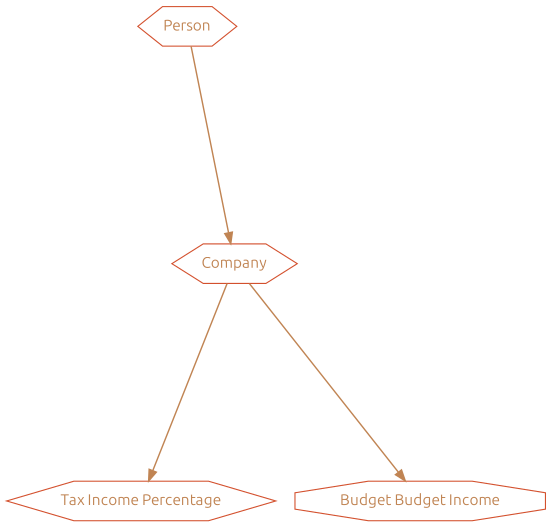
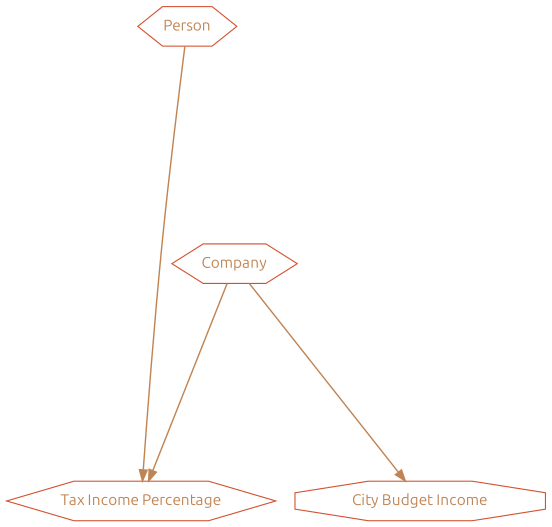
(210, 140) -> (161, 258)
(420, 501) -> (420, 501)
